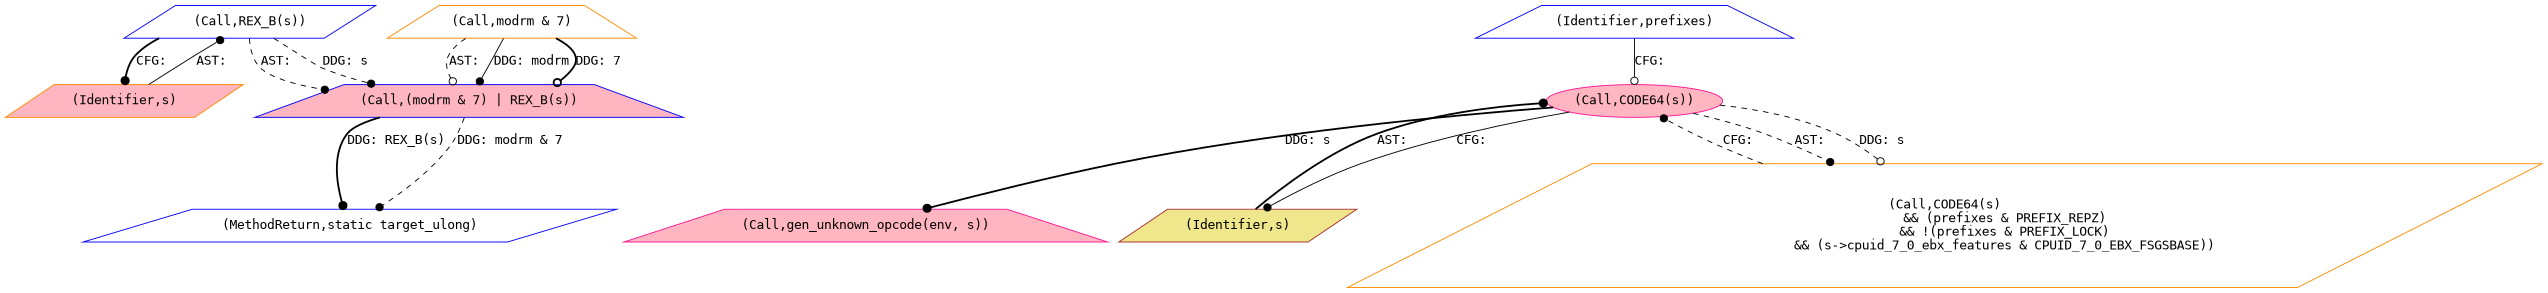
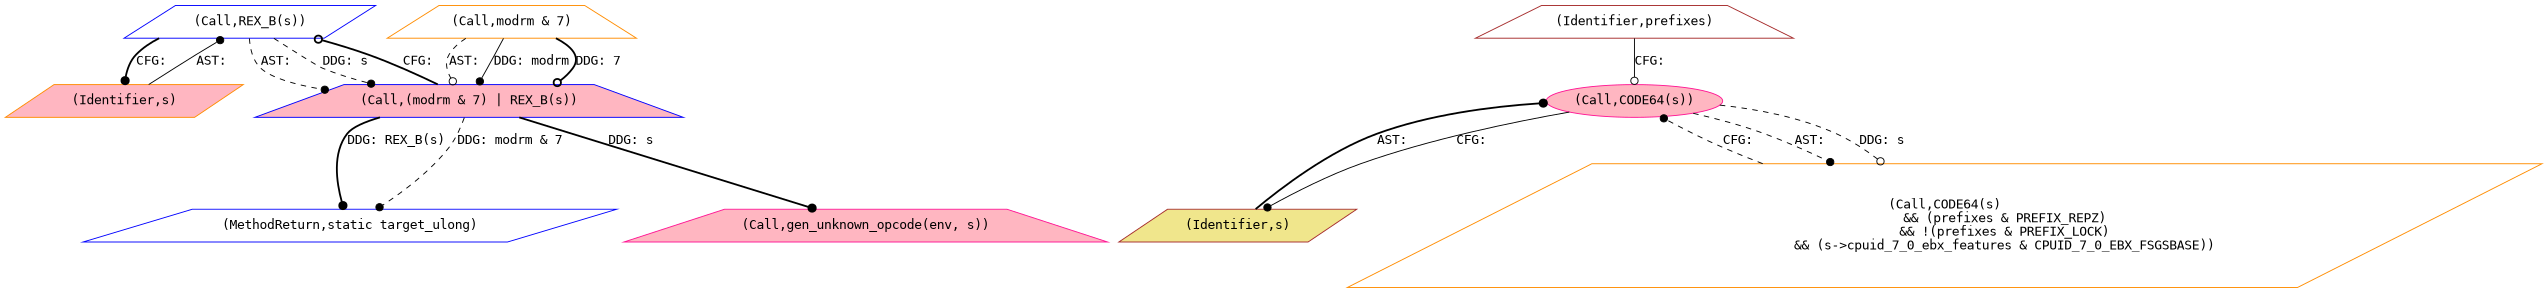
(1634, 22) -> (1634, 22)
none -> (381, 59)
(1239, 142) -> (664, 162)
